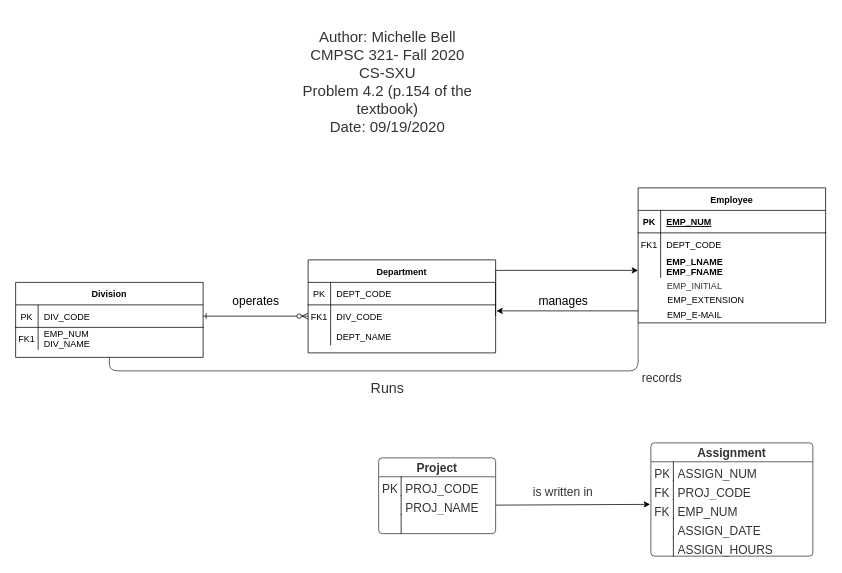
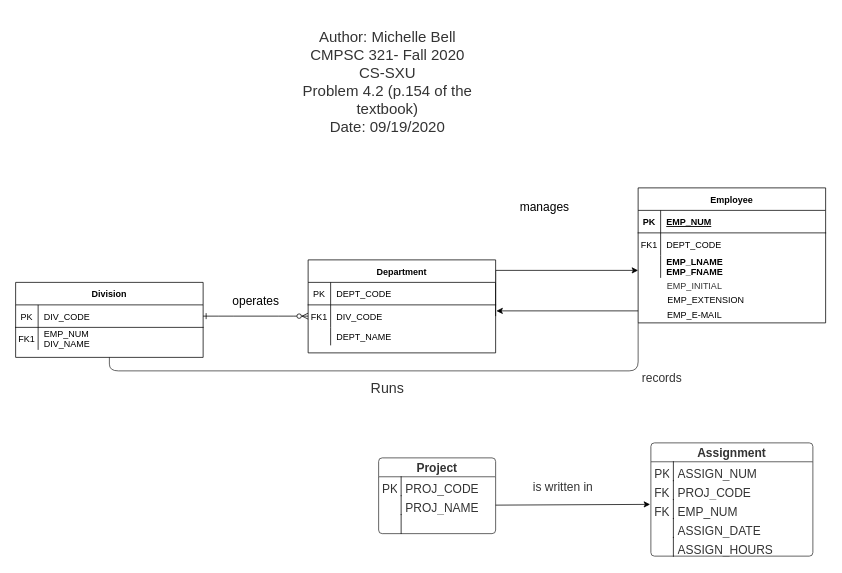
(563, 300) -> (544, 207)
(563, 492) -> (563, 486)
